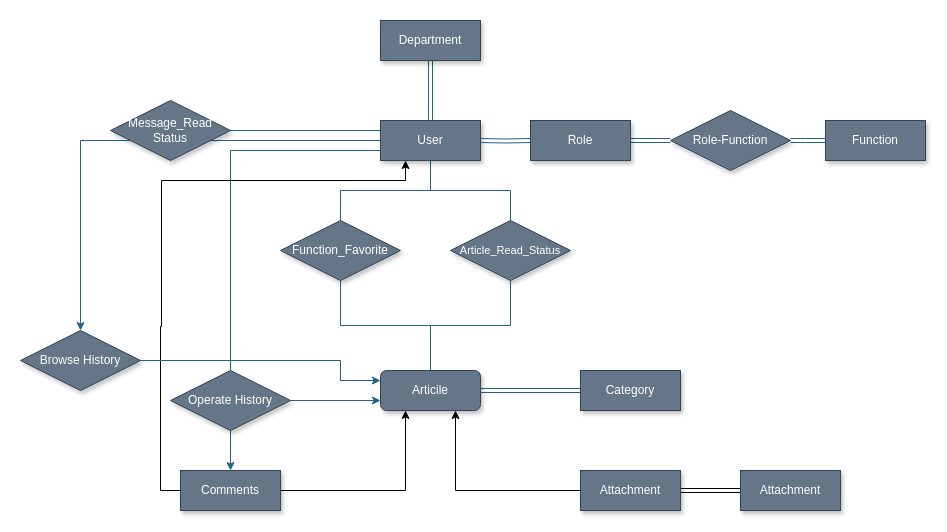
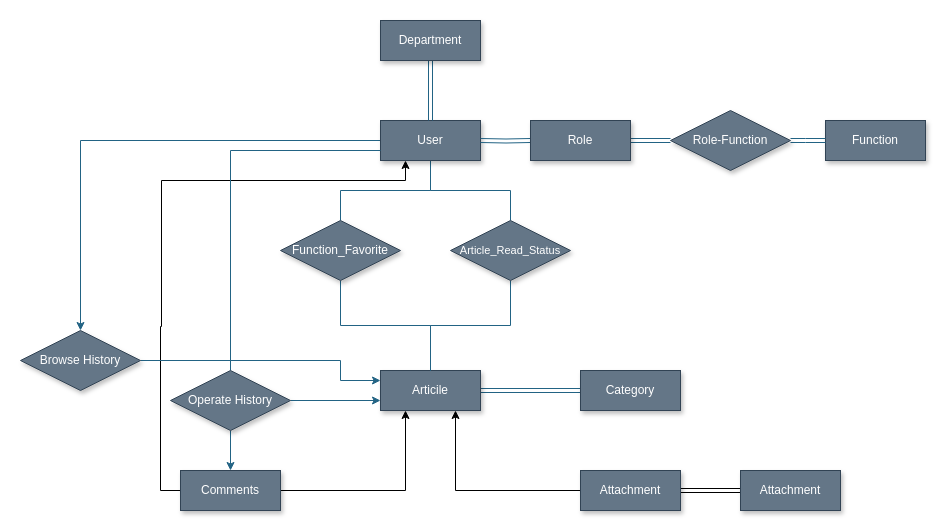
(171, 131) -> none
(306, 131) -> none
(431, 391) -> (431, 391)
